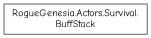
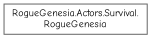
(76, 19) -> (76, 19)
